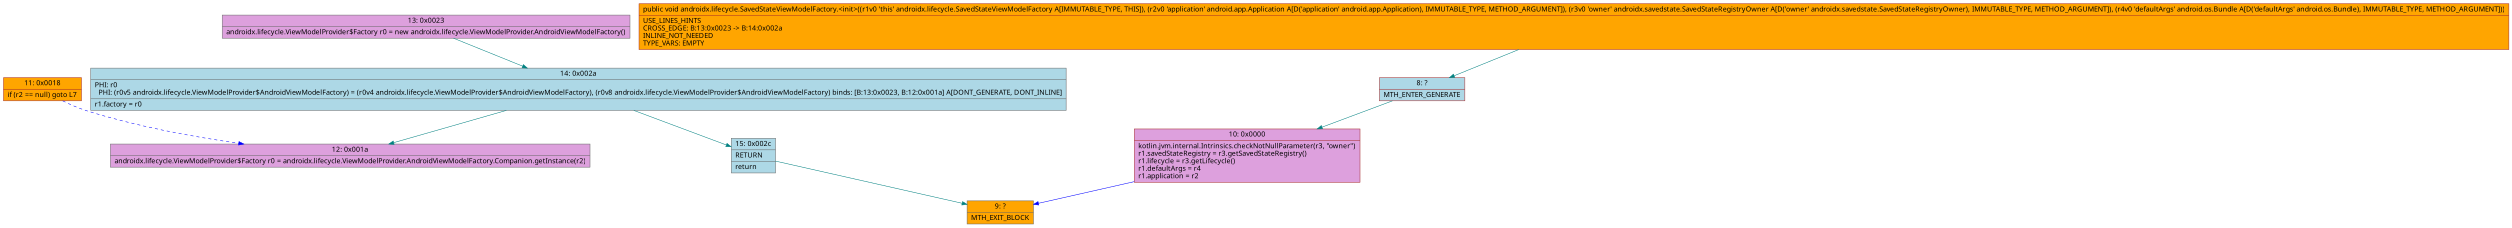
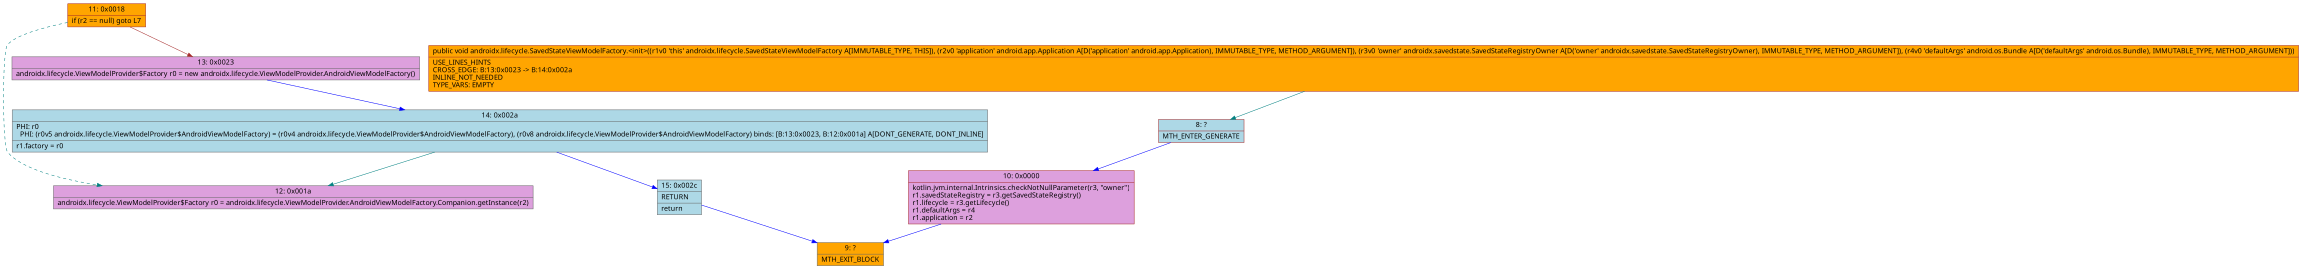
none -> (159, 41)
(488, 52) -> (333, 94)
(1357, 114) -> (1134, 156)
(149, 127) -> (4, 114)
(680, 128) -> (605, 170)
(869, 182) -> (757, 223)
